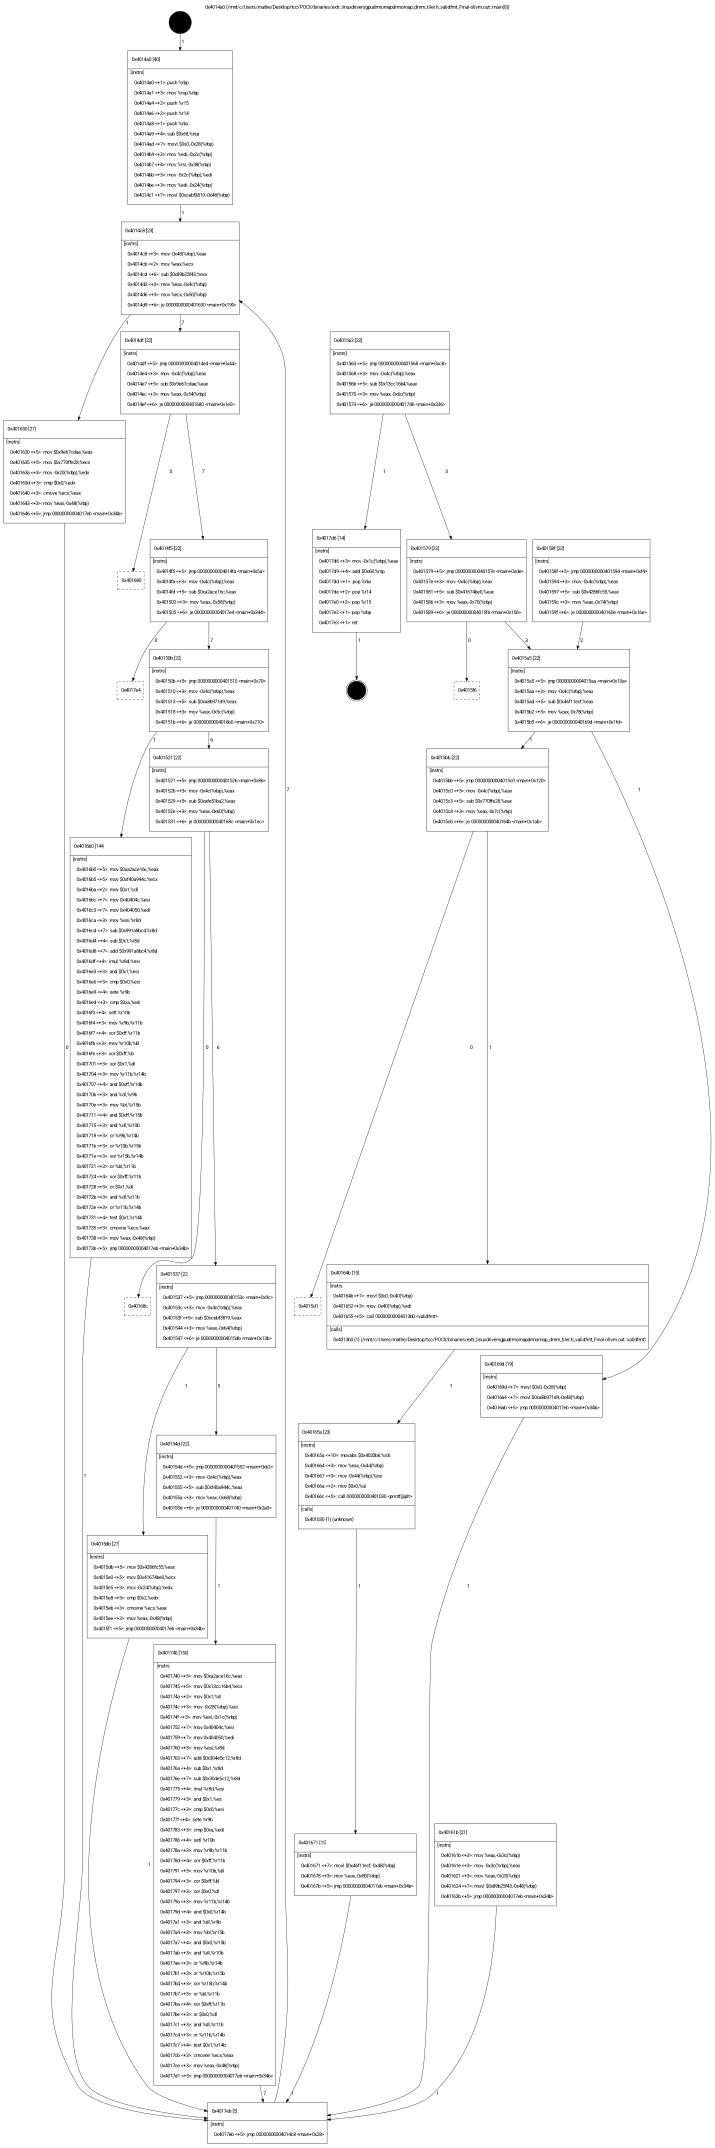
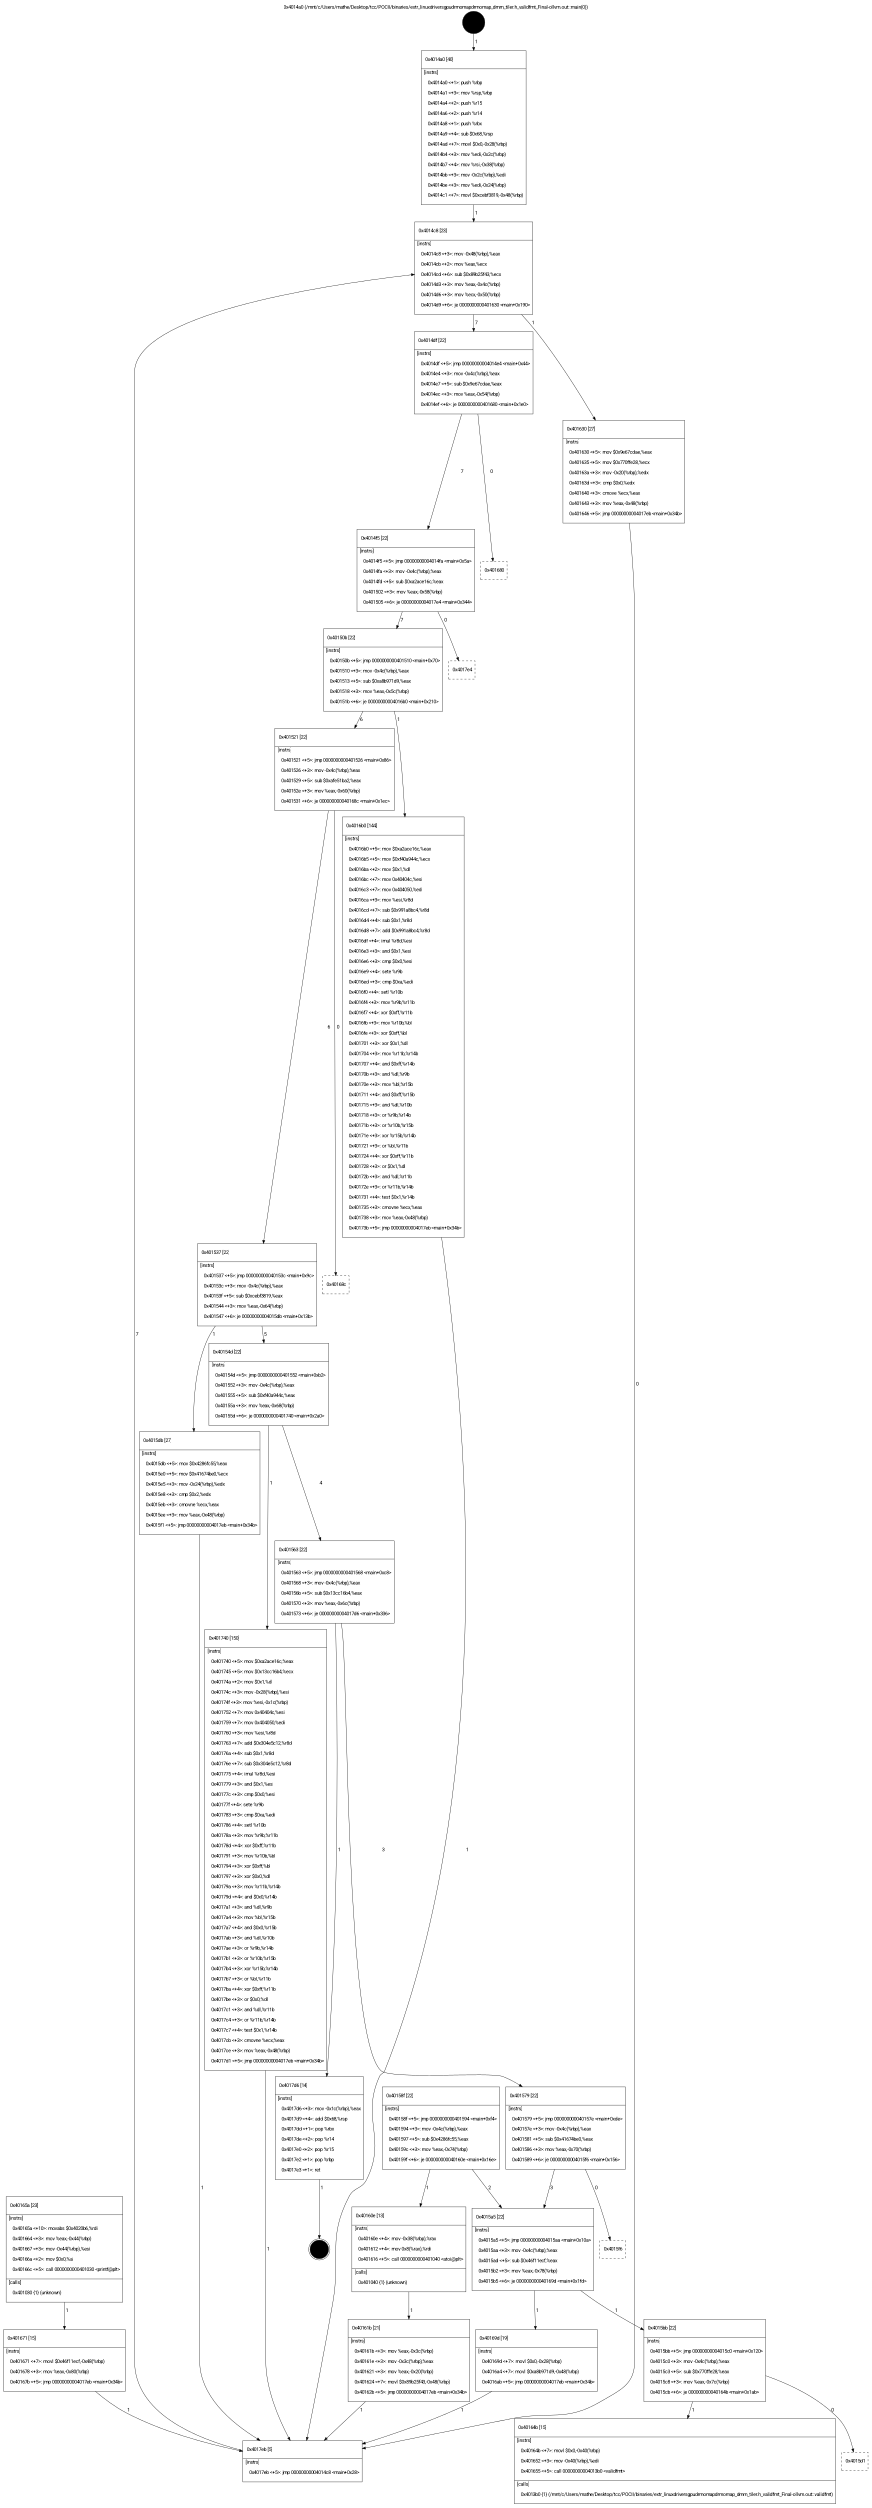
(427, 1385) -> none
none -> (301, 1482)
(264, 2094) -> (268, 2249)
none -> (409, 2249)
